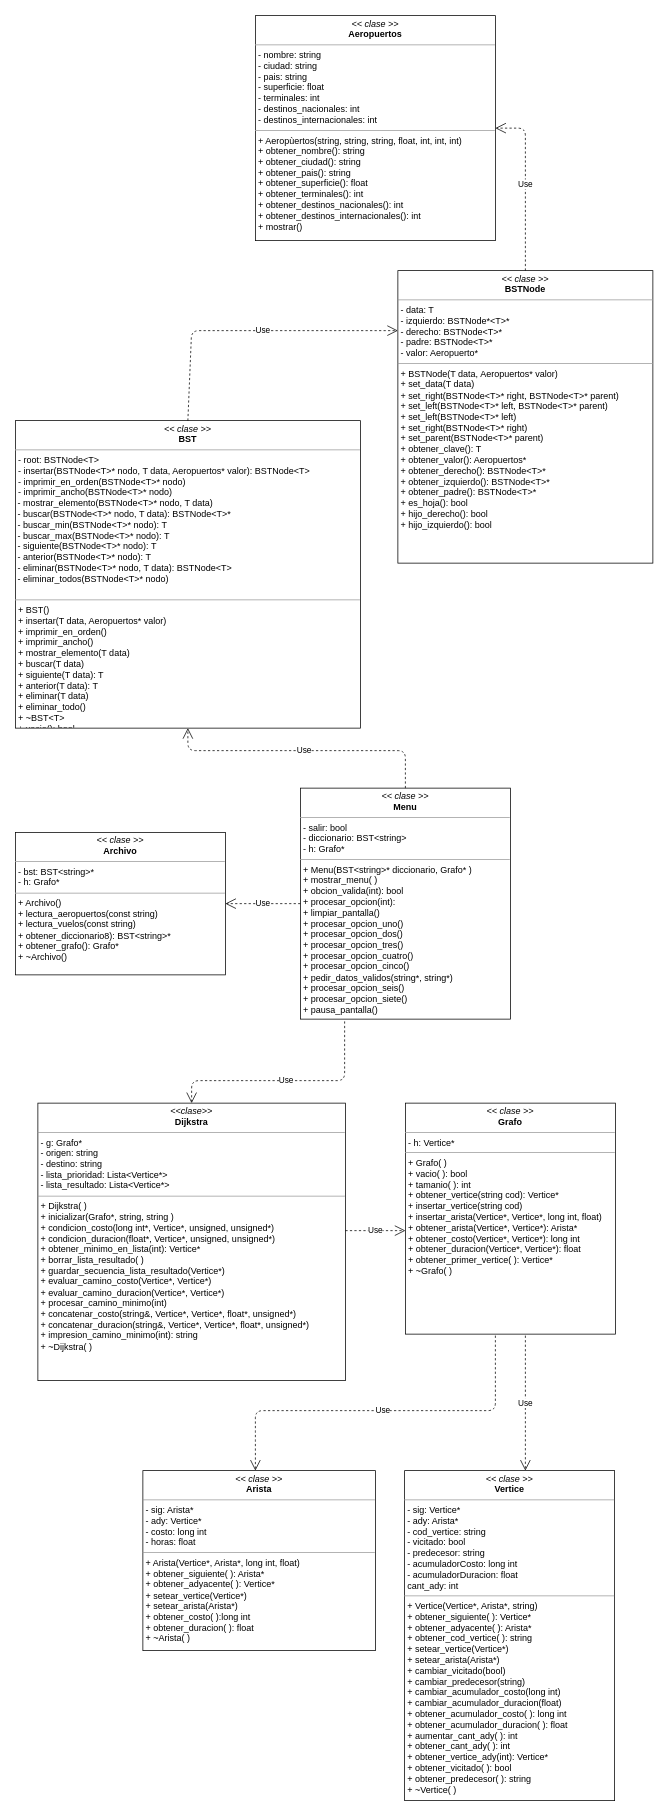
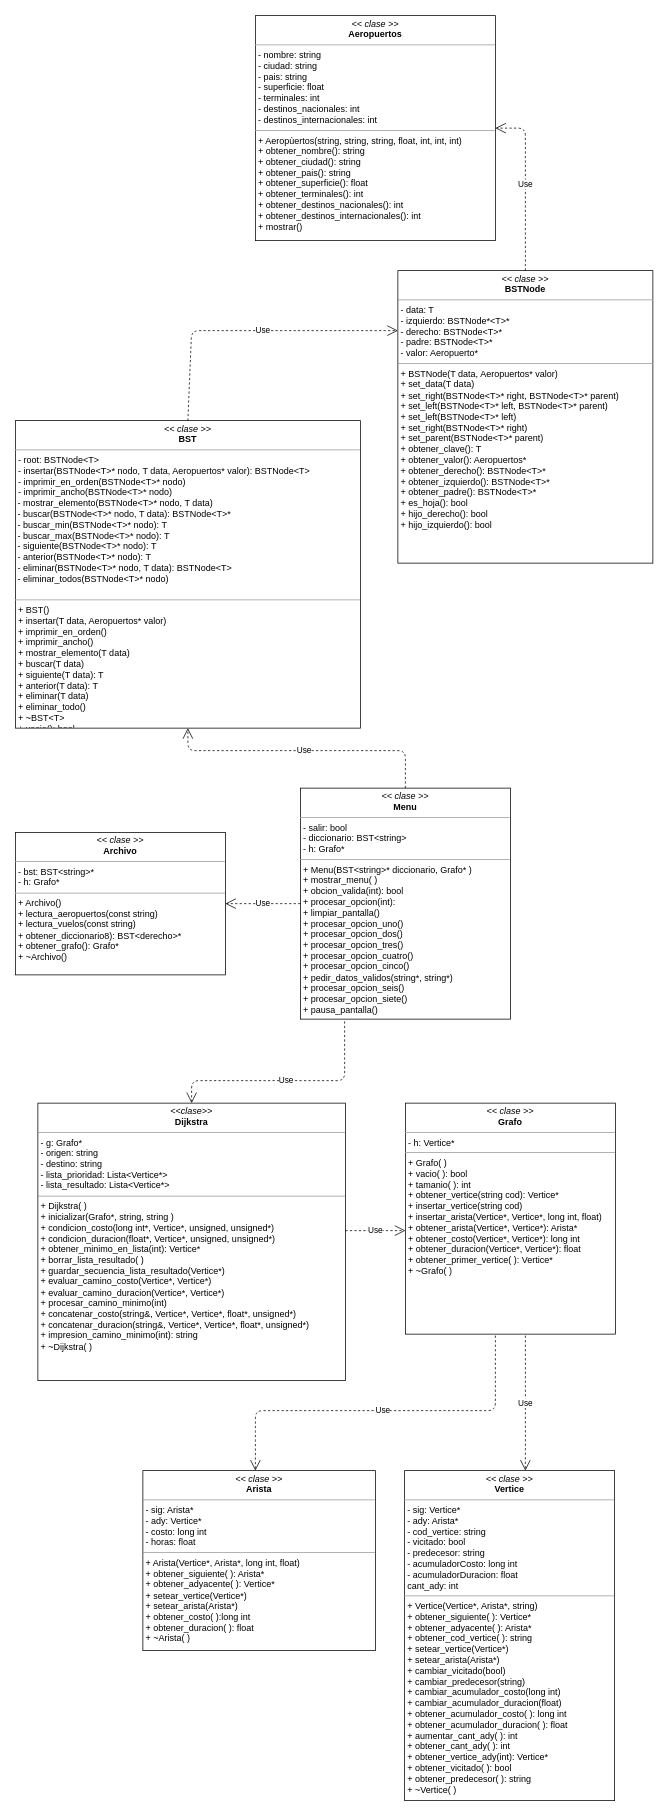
(100, 886) -> (104, 886)
